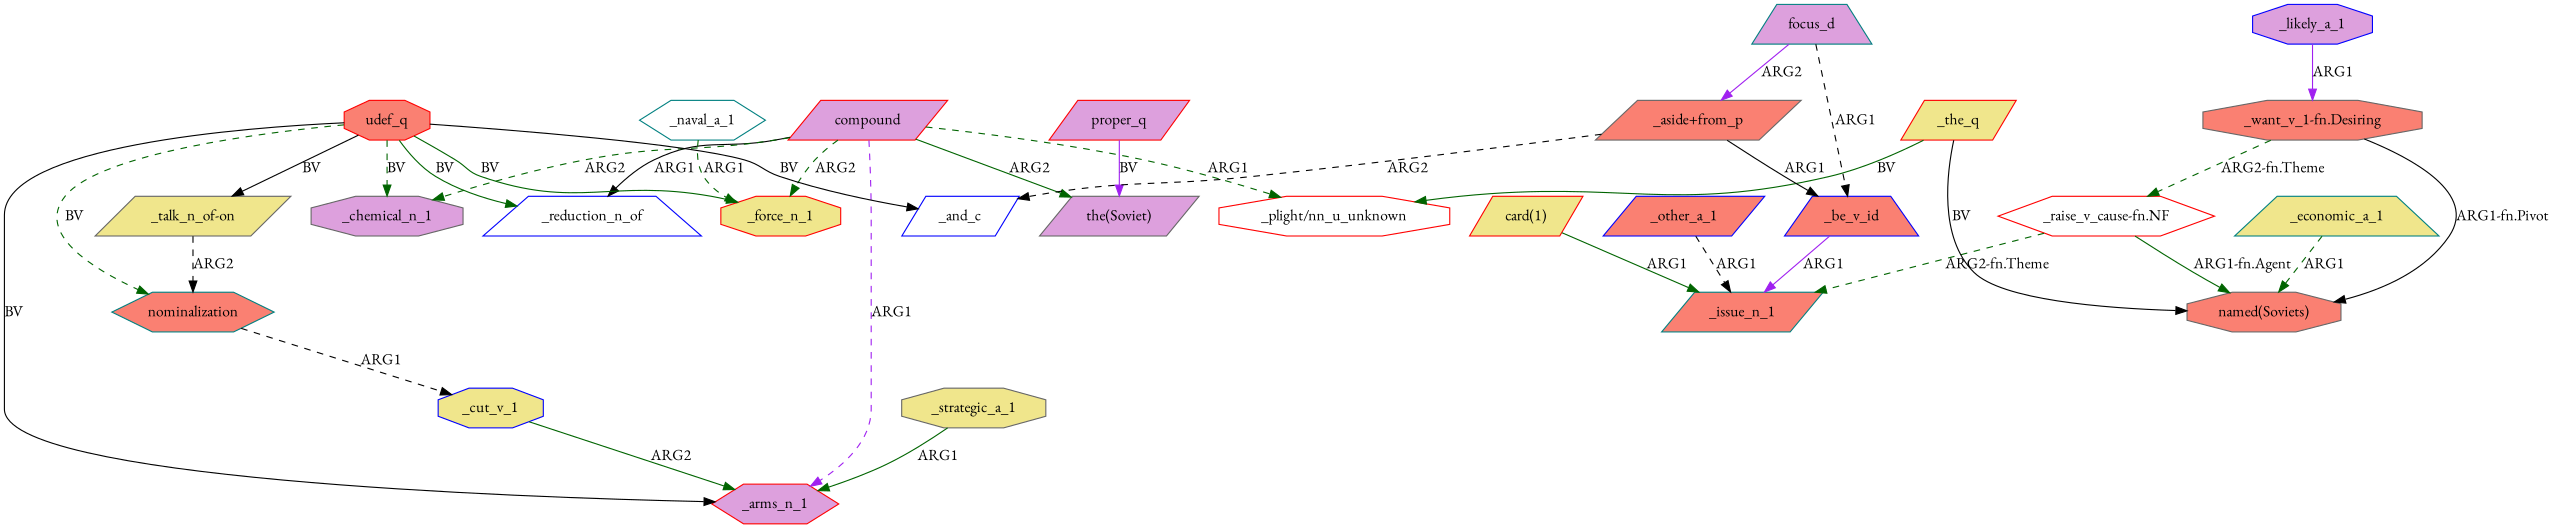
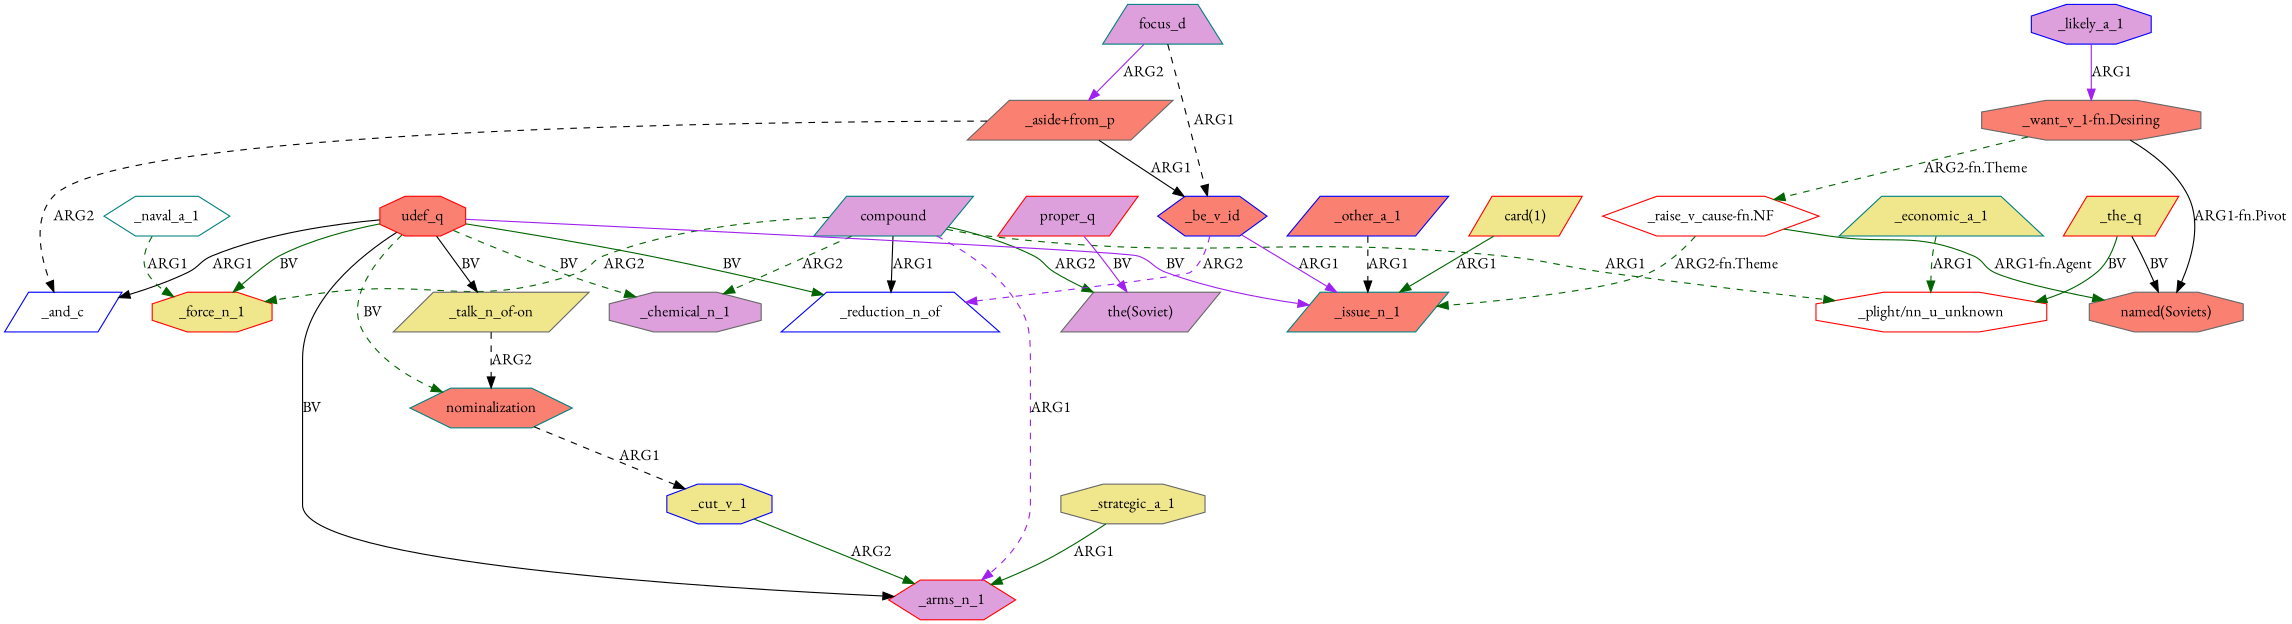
(868, 120) -> (894, 216)
(790, 168) -> (233, 264)
(1852, 216) -> (1212, 216)
none -> (886, 240)
(2304, 260) -> (1932, 258)
none -> (1105, 285)
